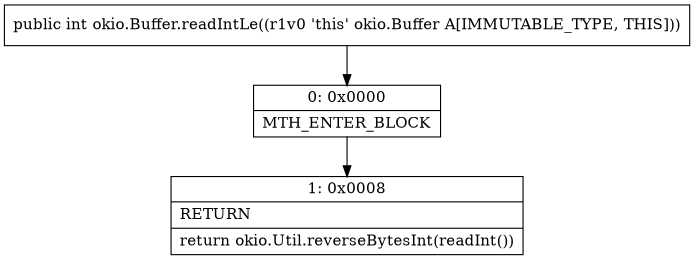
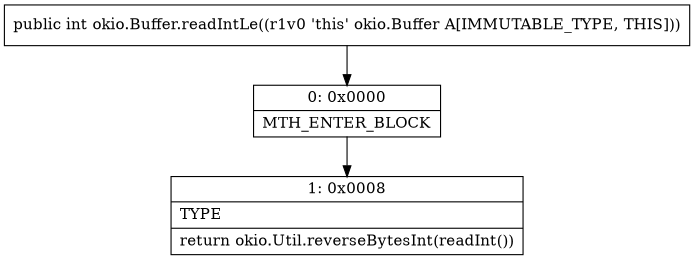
(216, 215) -> (201, 215)
